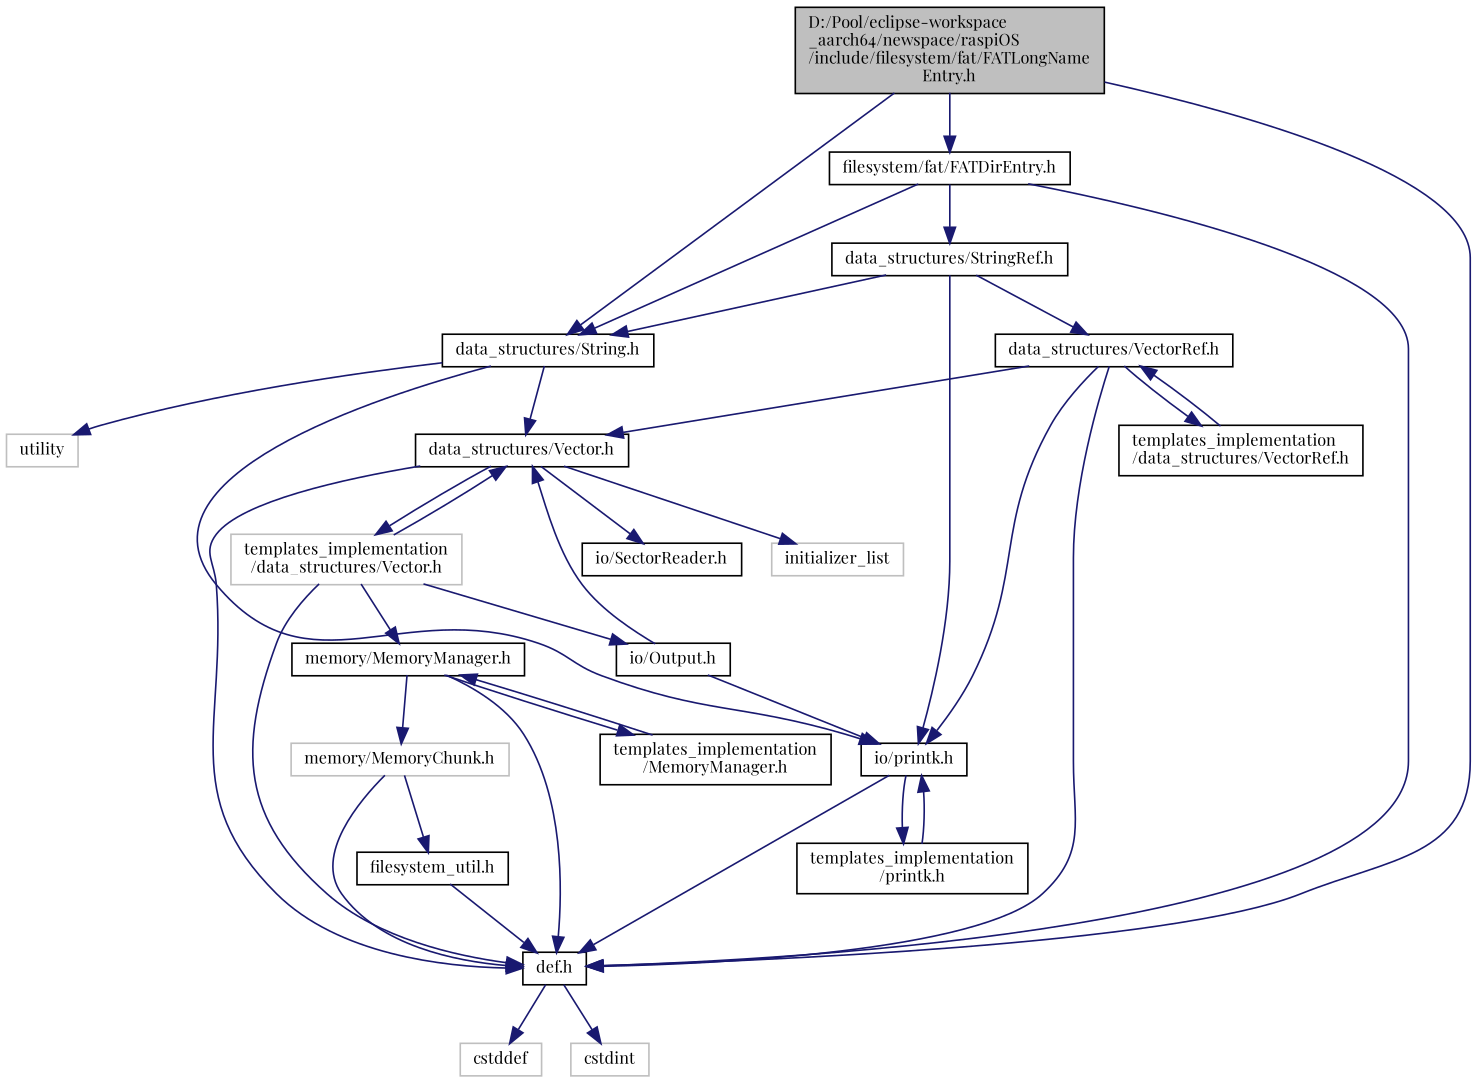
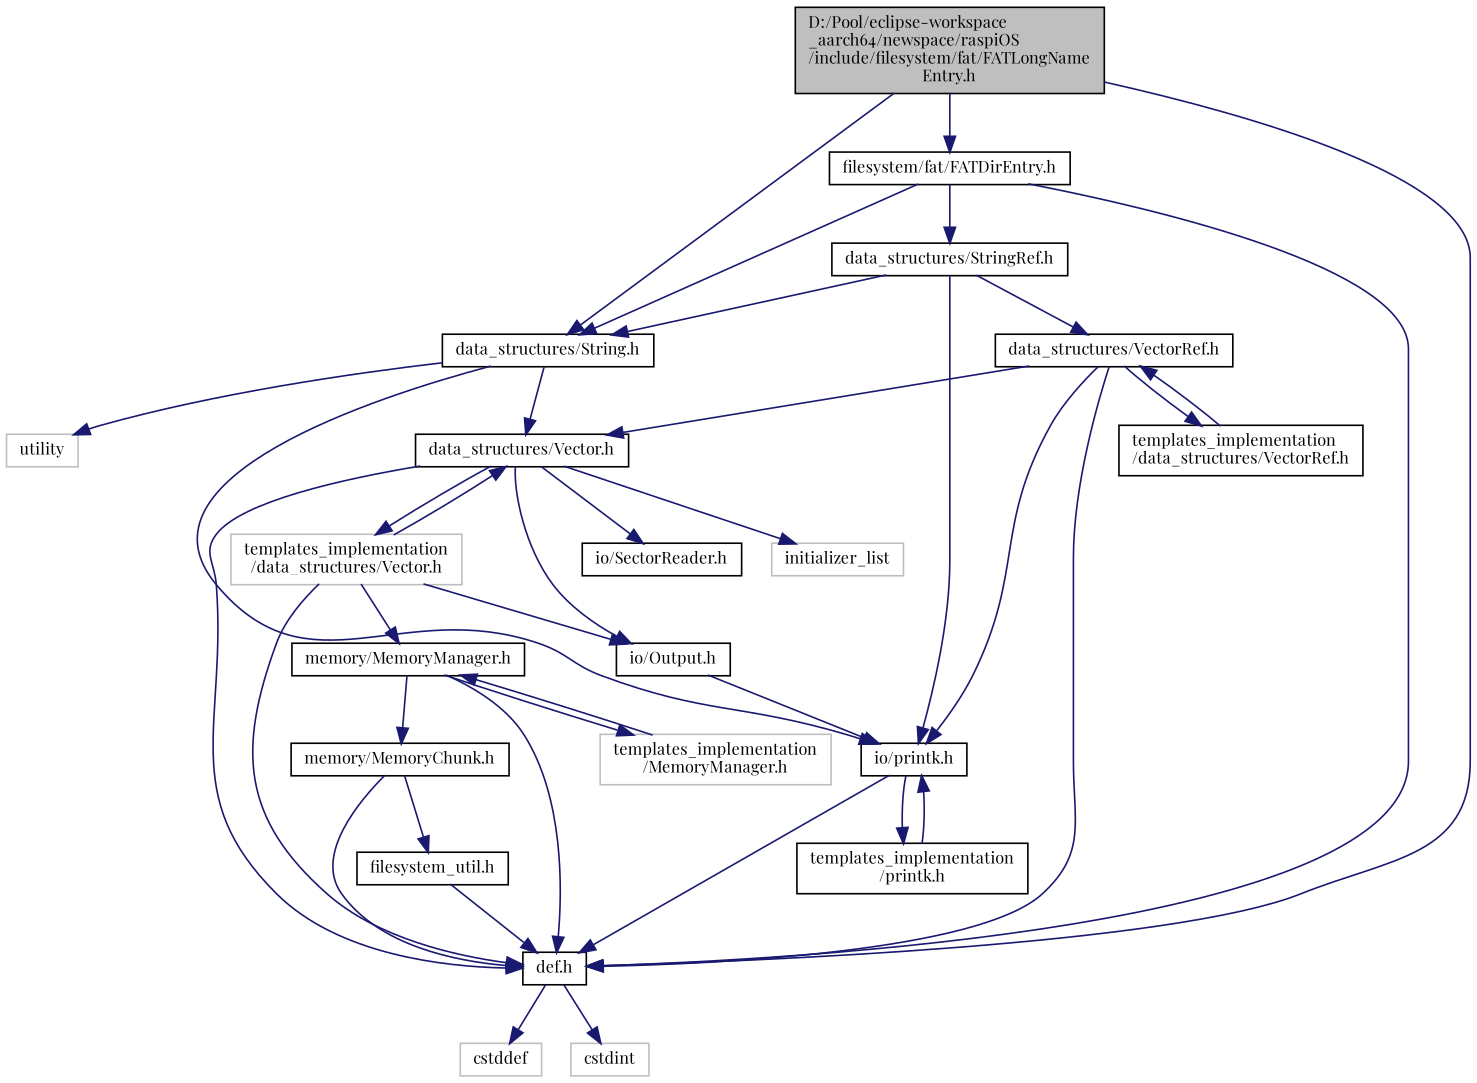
(577, 577) -> (541, 566)
(400, 760) -> (400, 760)
(716, 760) -> (716, 760)
